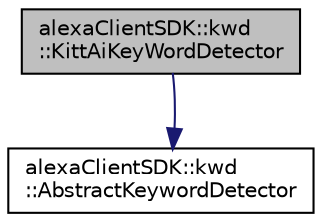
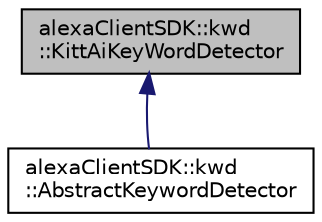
(175, 101) -> (147, 122)
